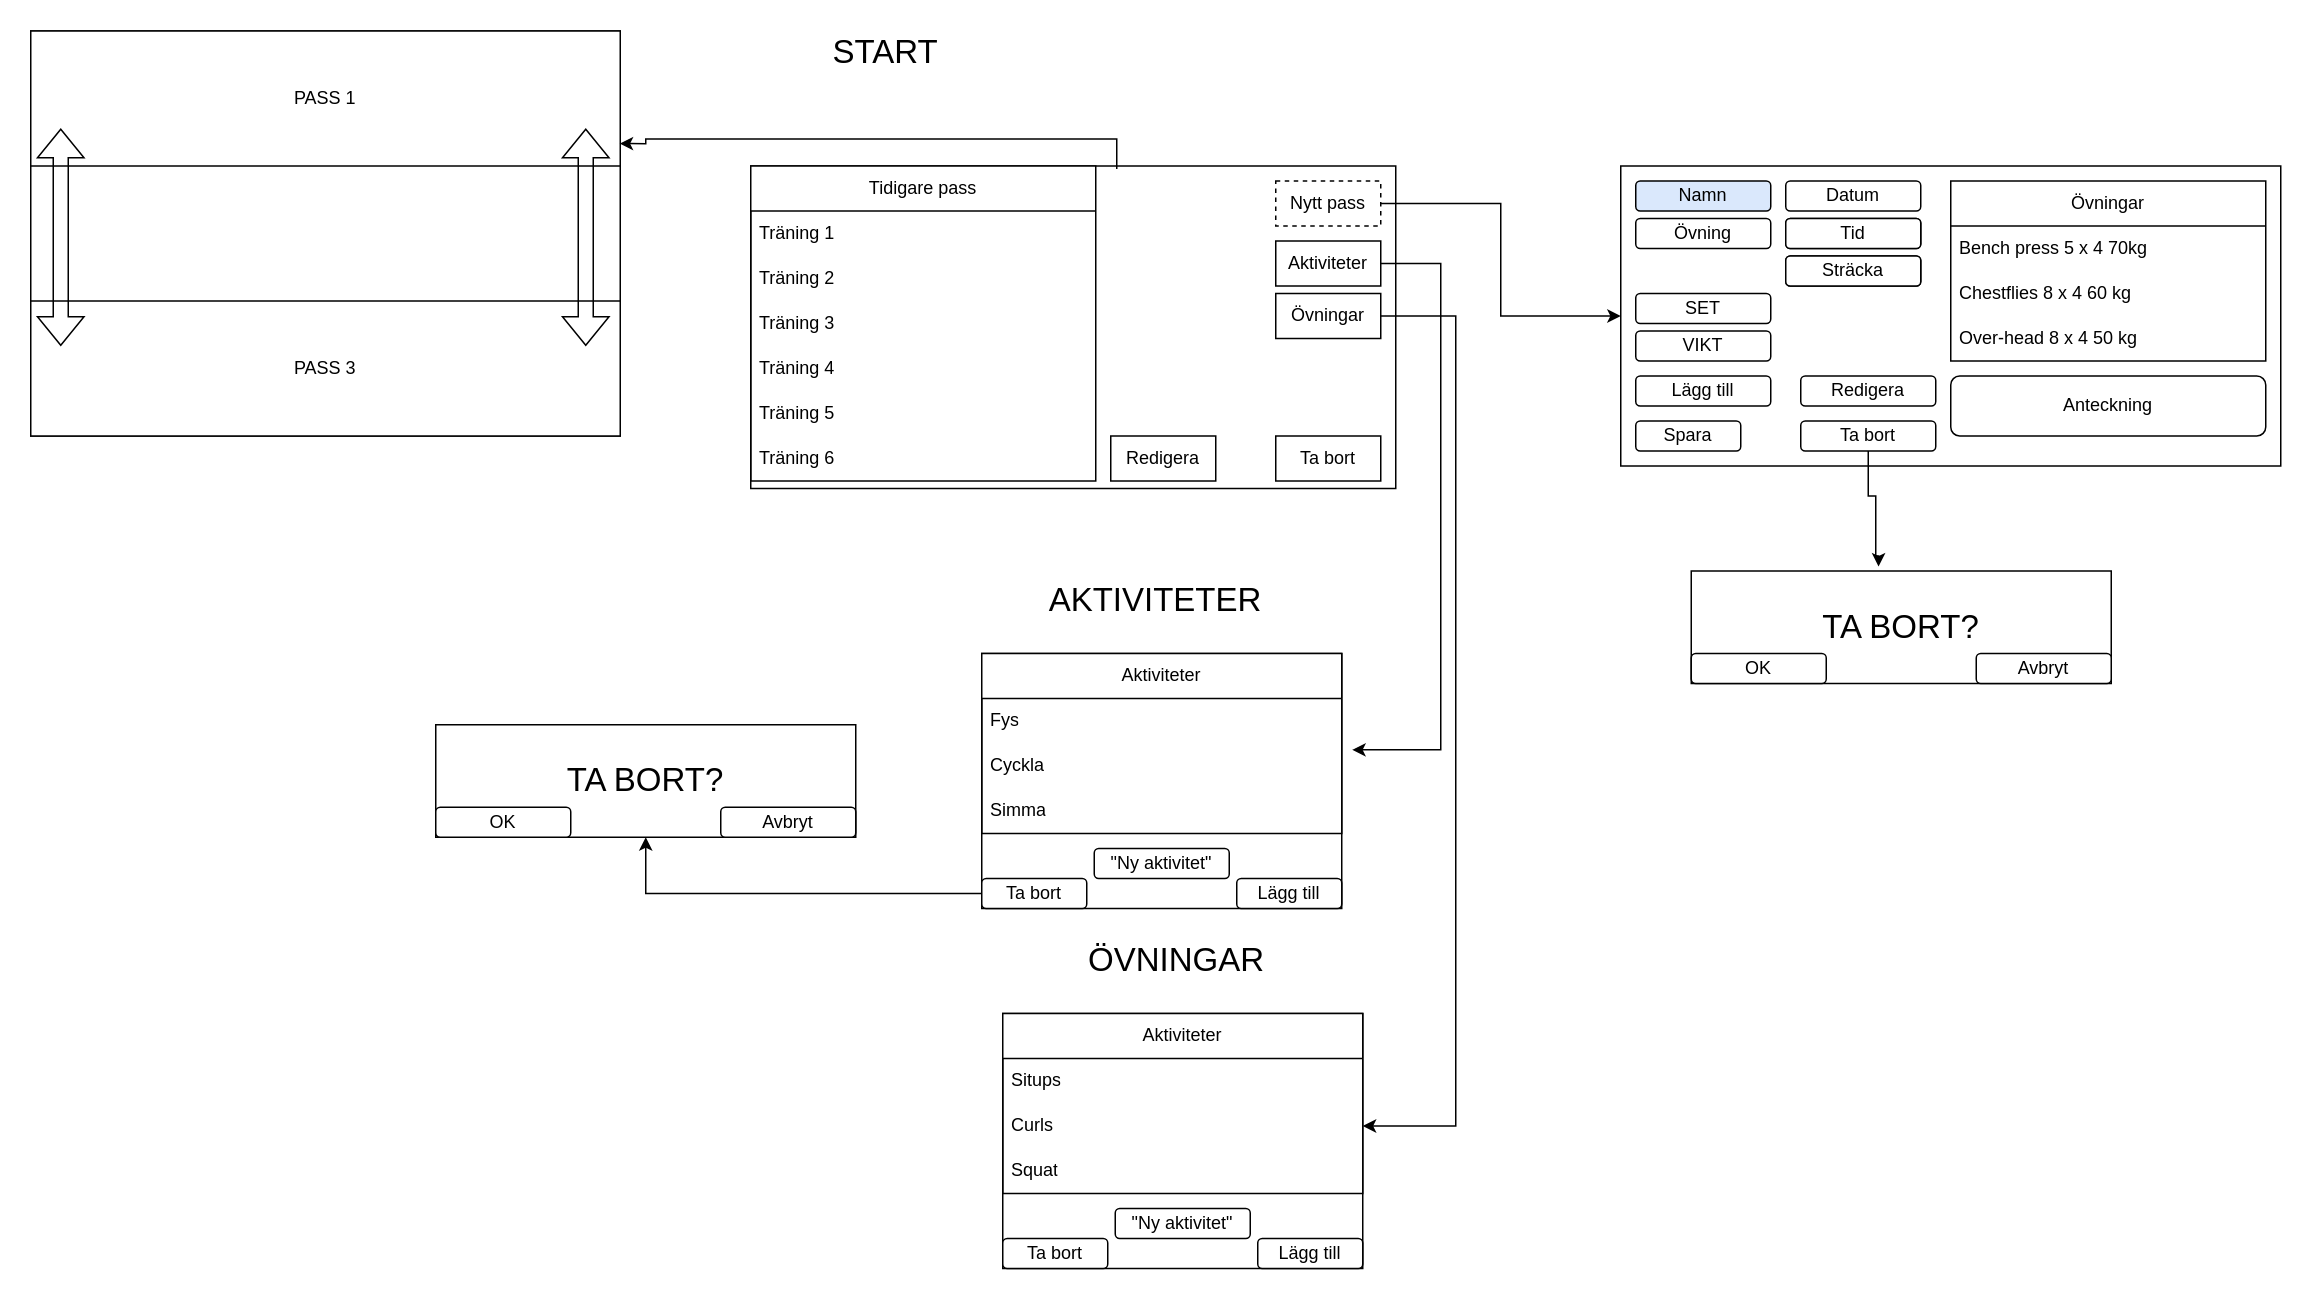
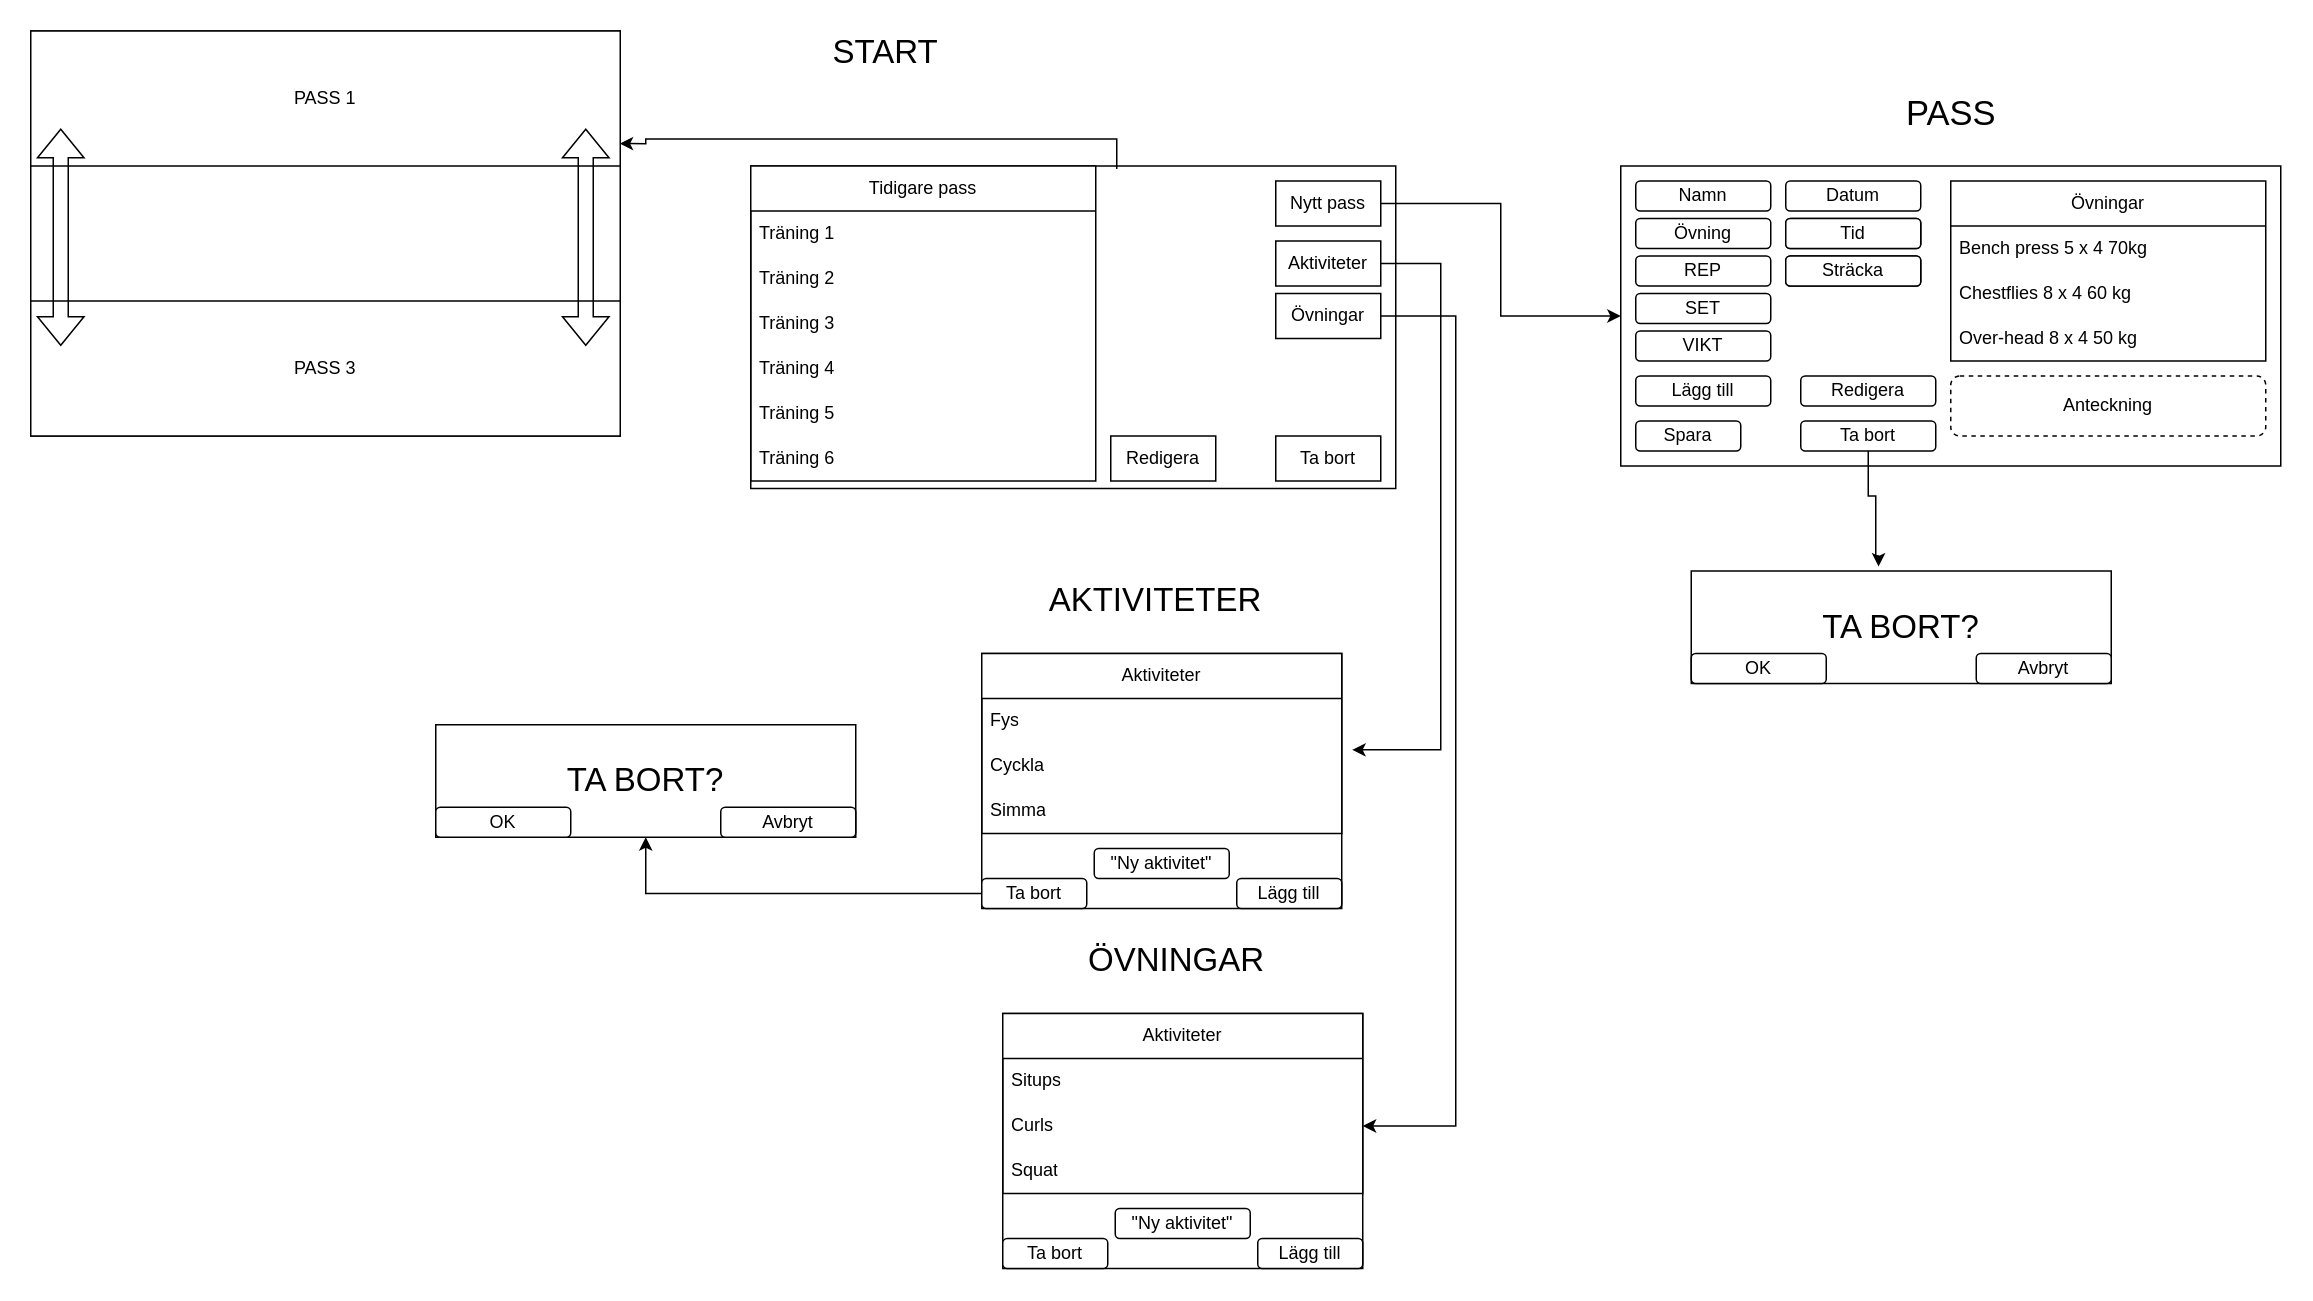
none -> (1951, 113)
(1703, 196) -> (1703, 196)
(1328, 203) -> (1328, 203)
none -> (1703, 271)
(2108, 406) -> (2108, 406)
